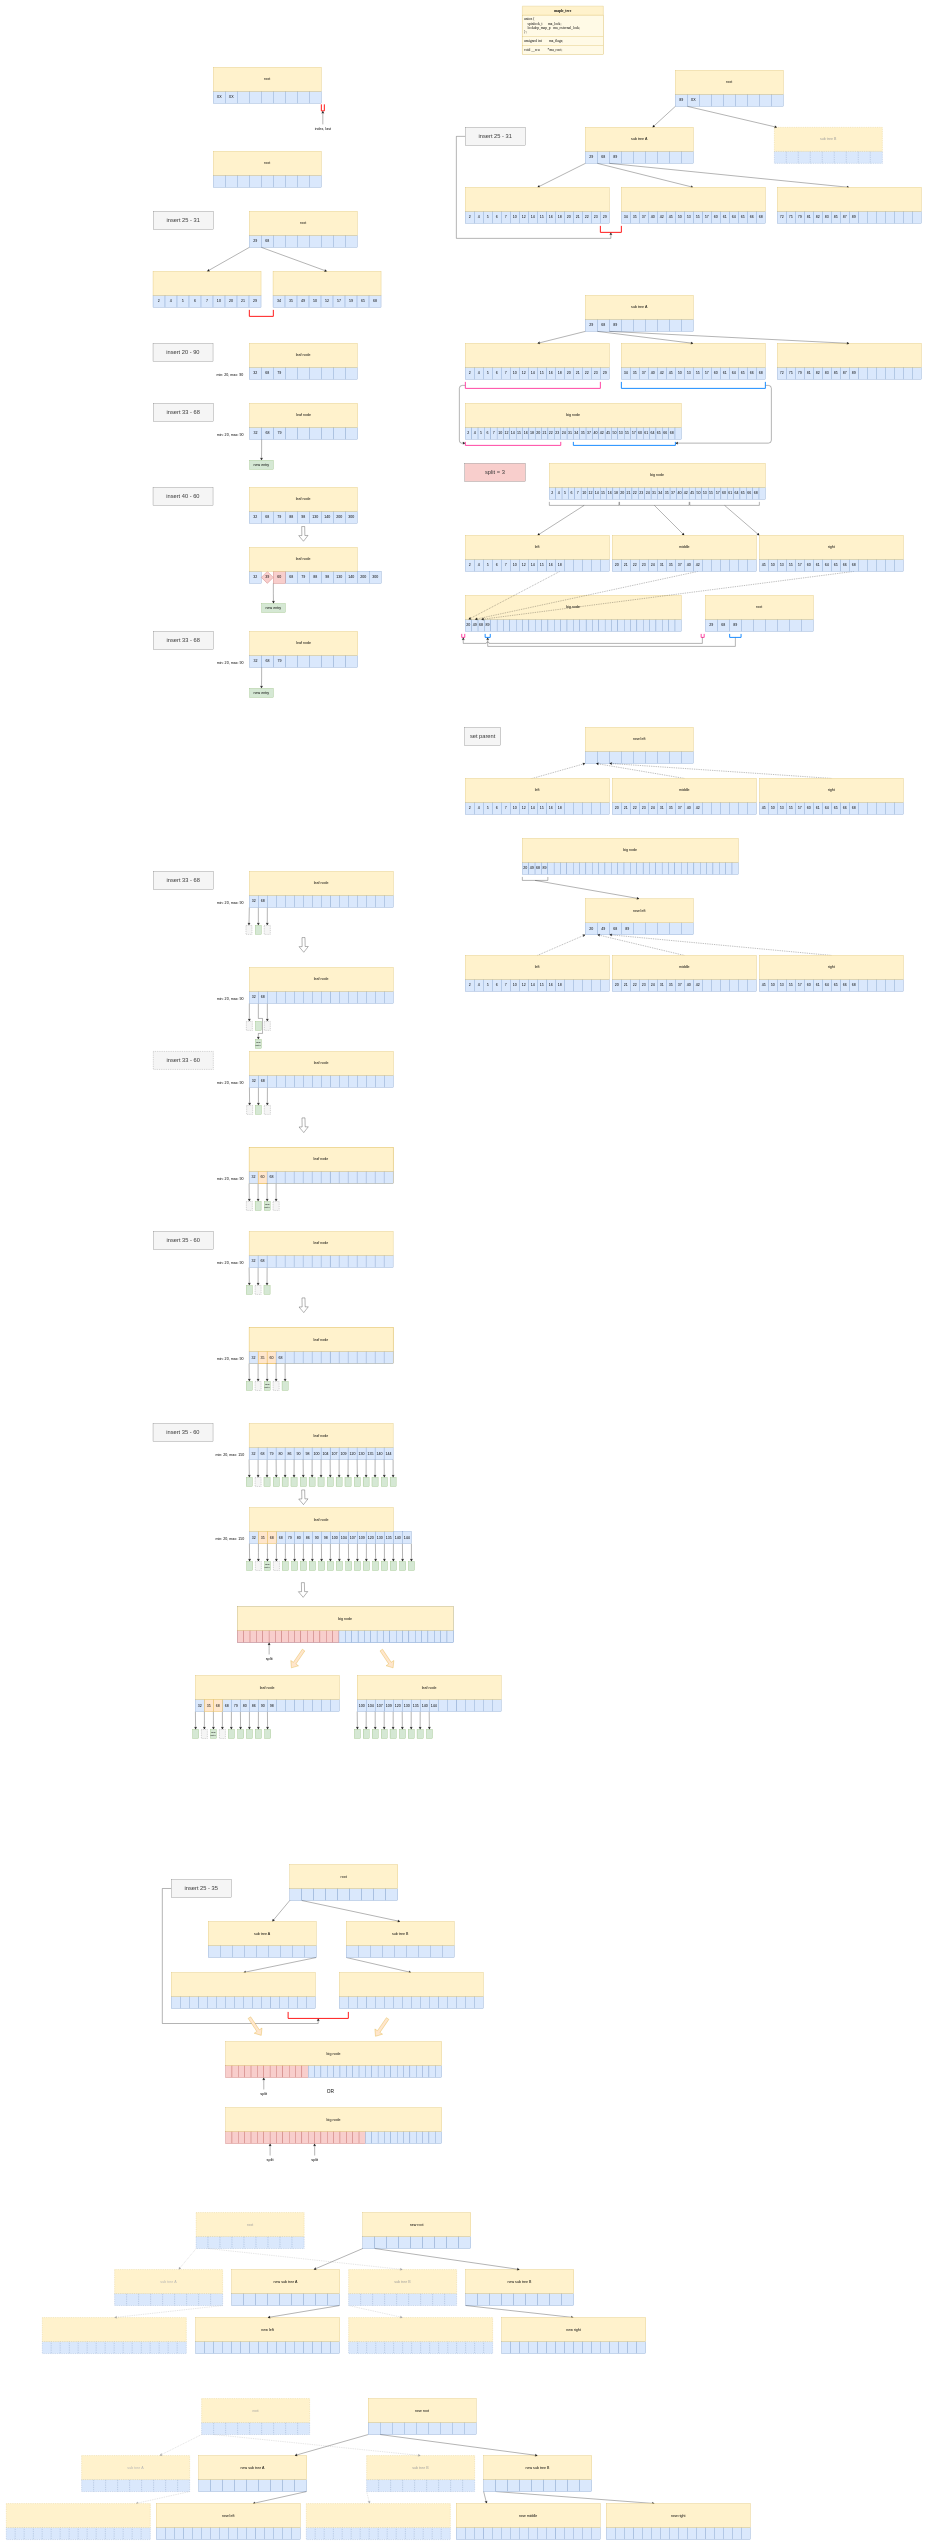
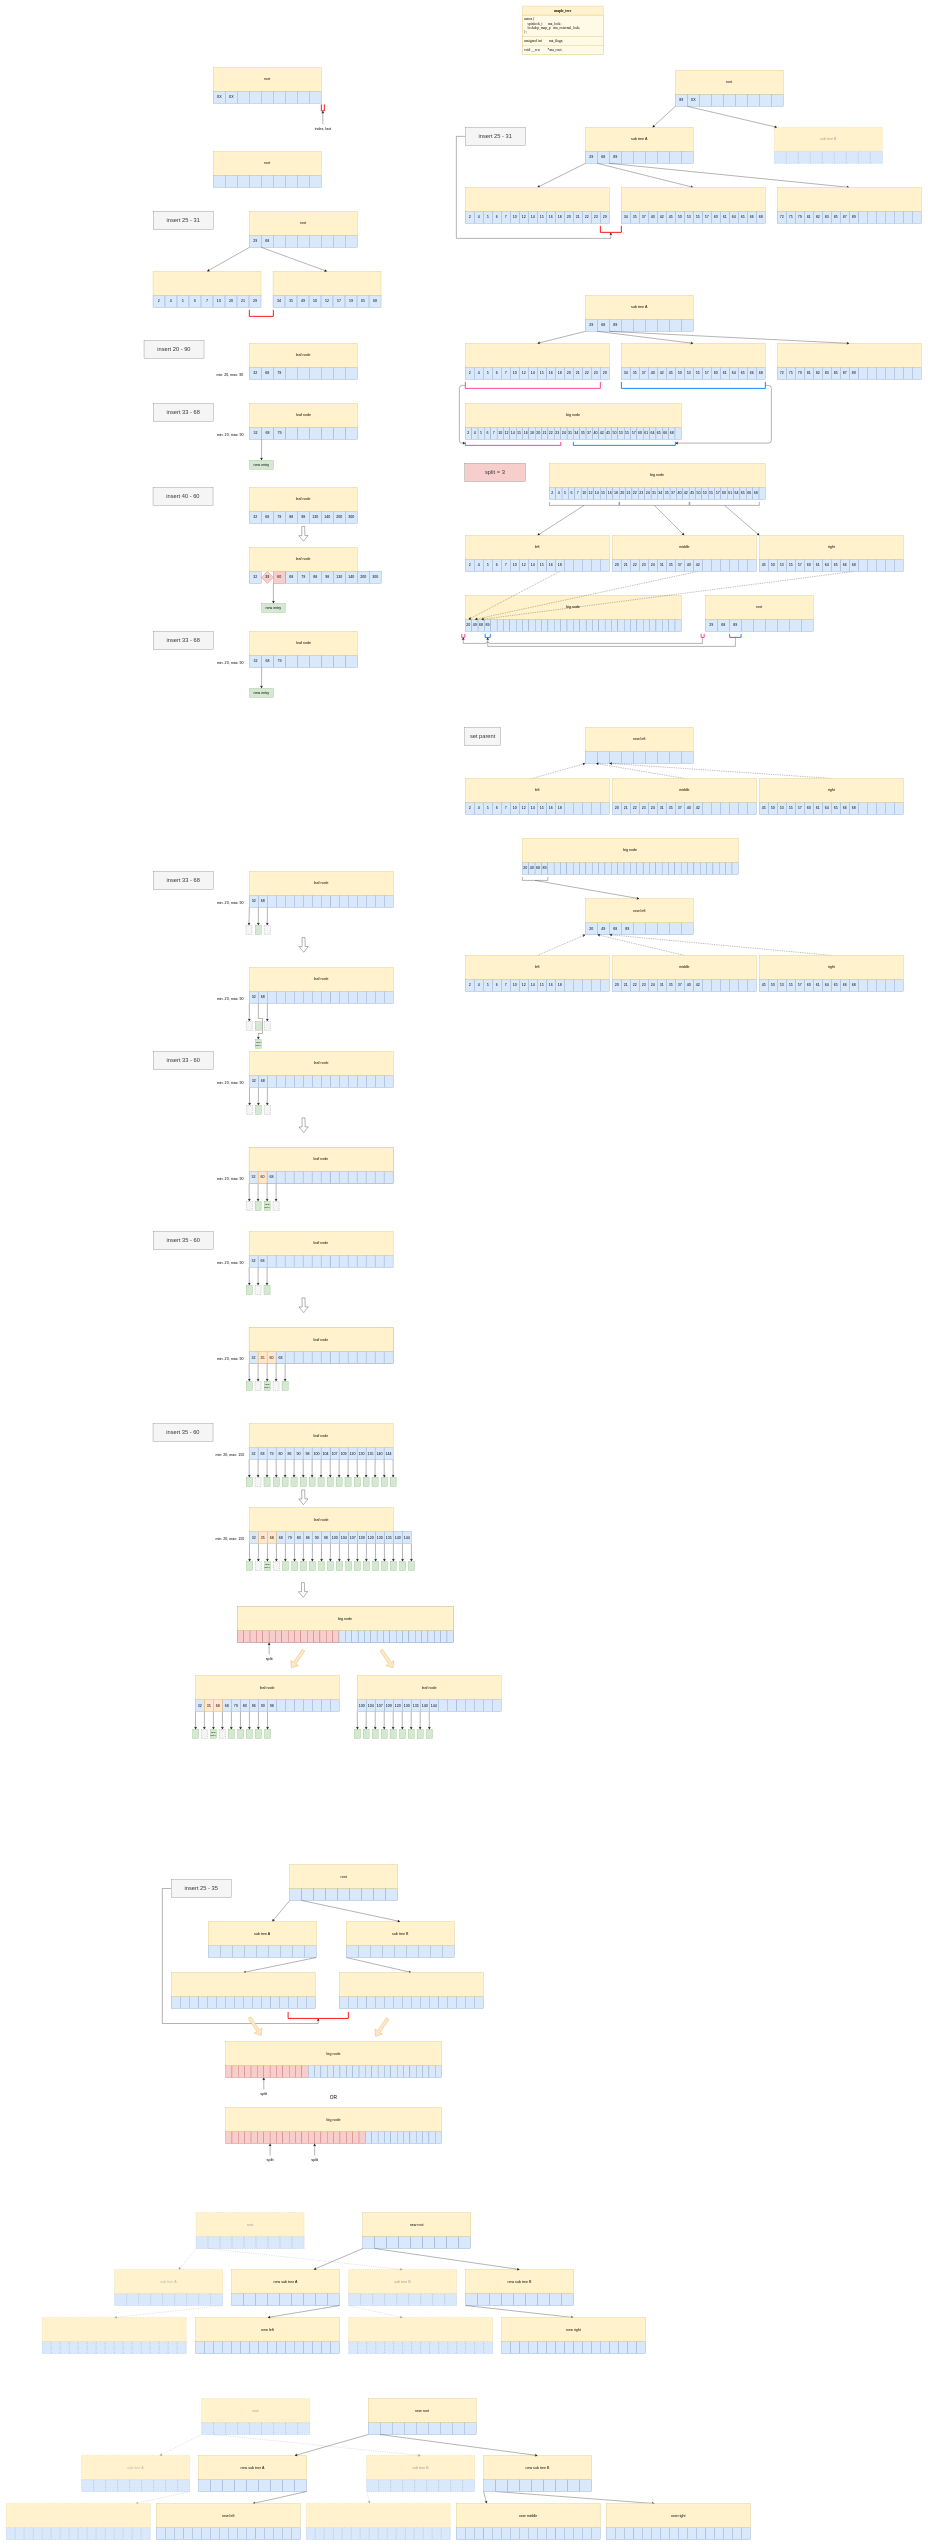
(183, 352) -> (174, 349)
(183, 1060) -> (183, 1060)
(330, 2091) -> (333, 2097)
